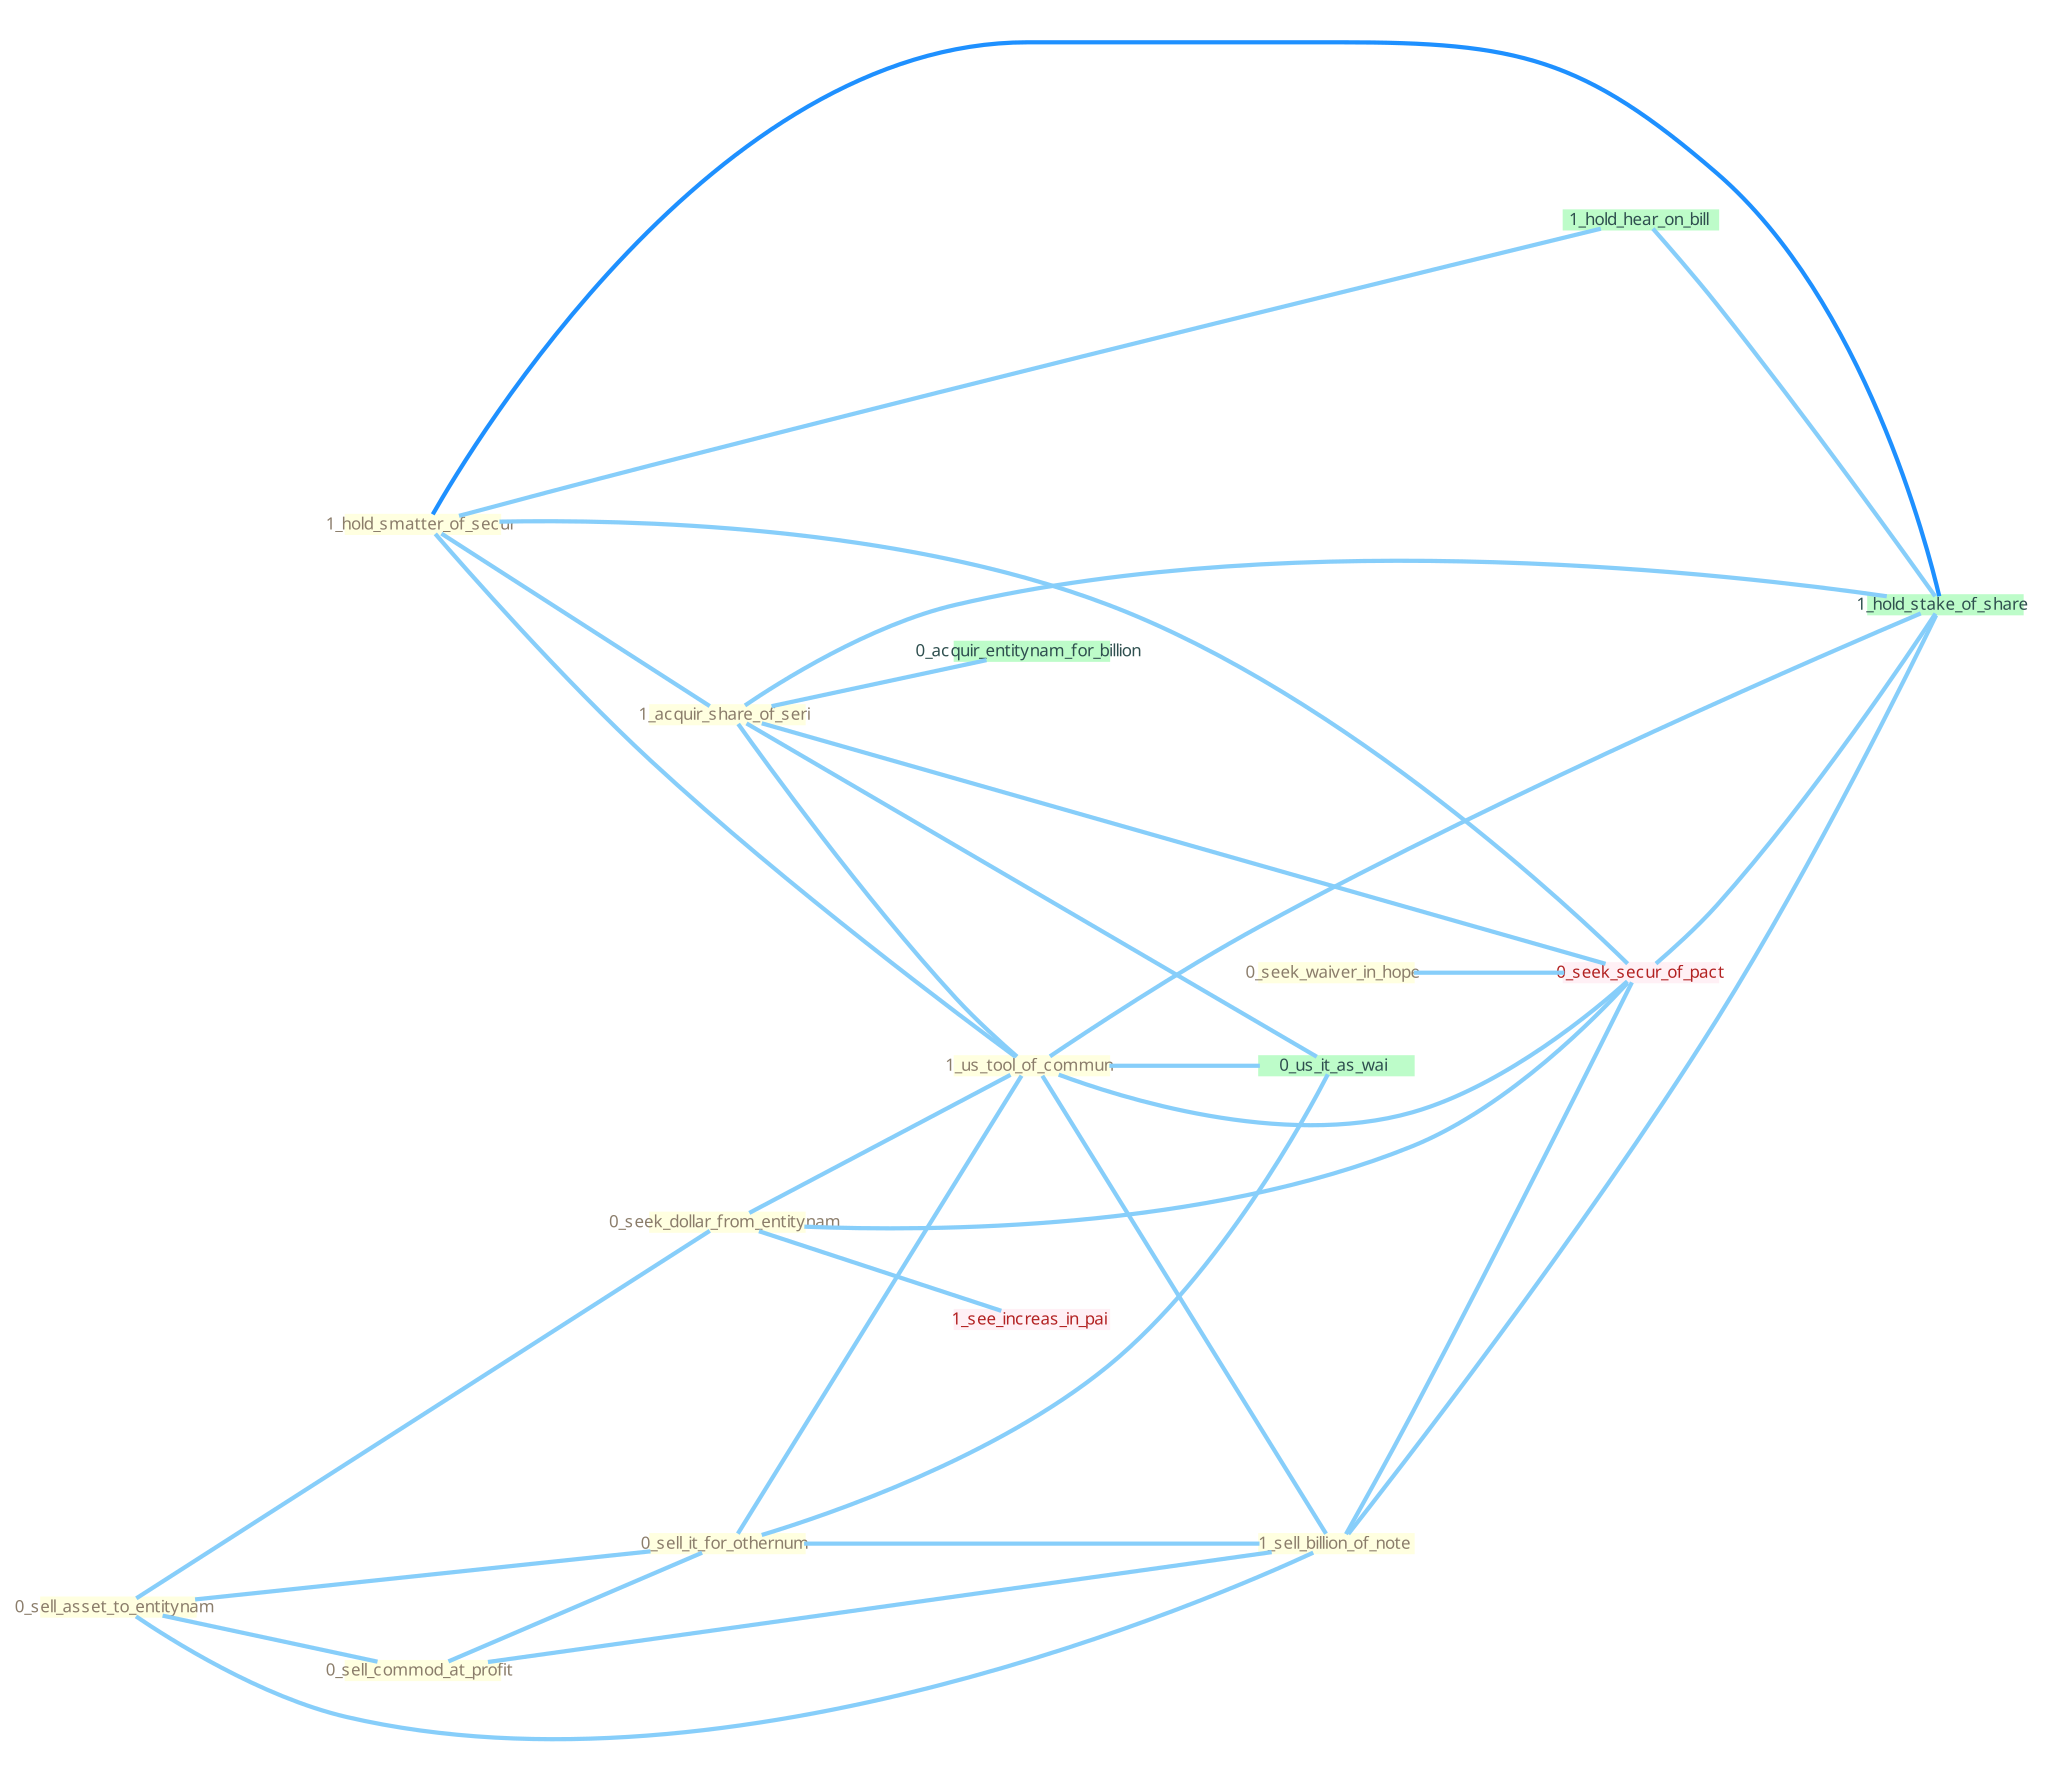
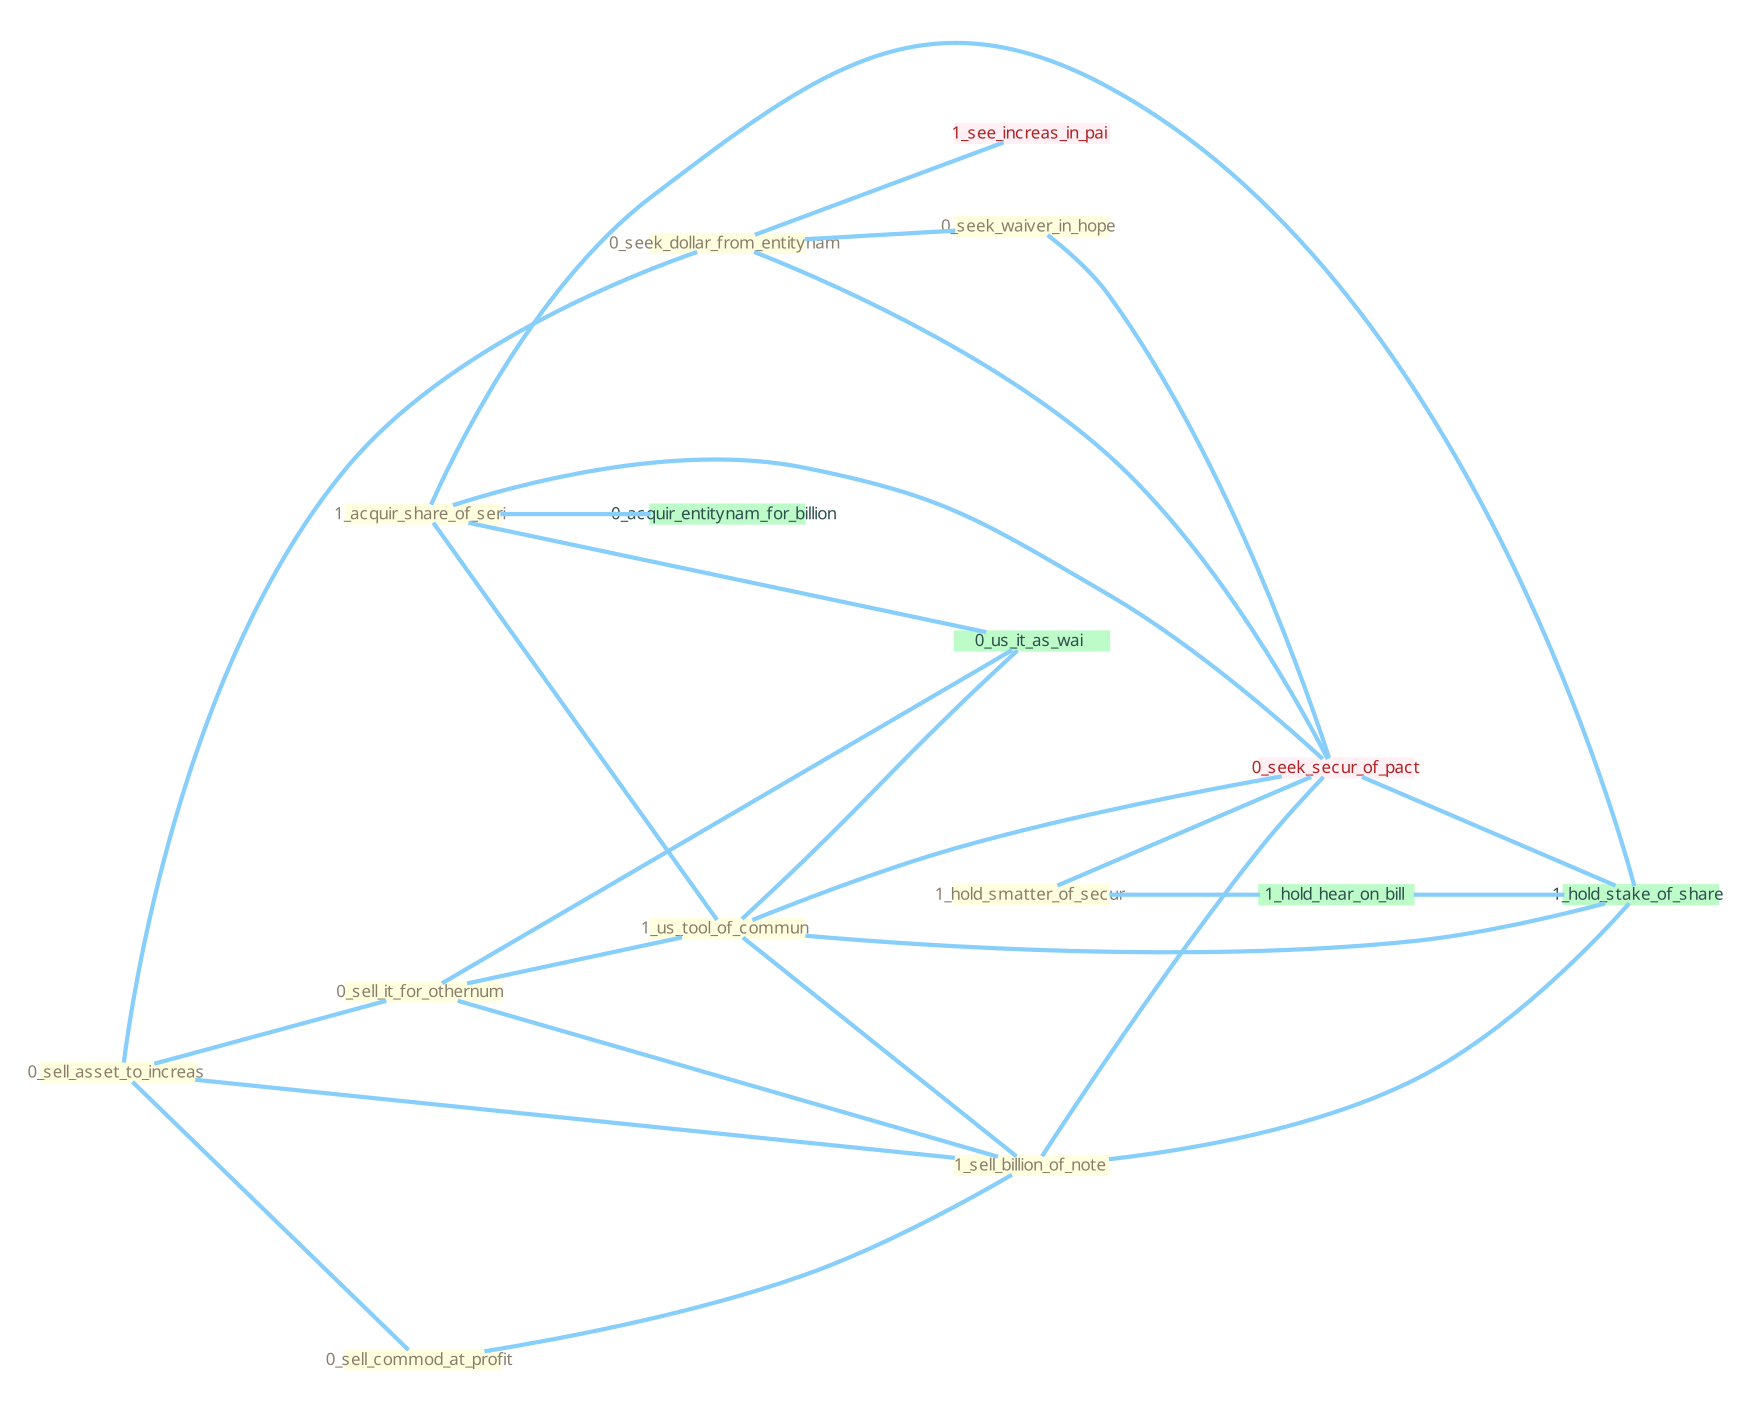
(1237, 42) -> none
(576, 620) -> none
(709, 813) -> none
(880, 1144) -> (880, 235)
(118, 1607) -> (118, 1072)
(575, 1607) -> none
